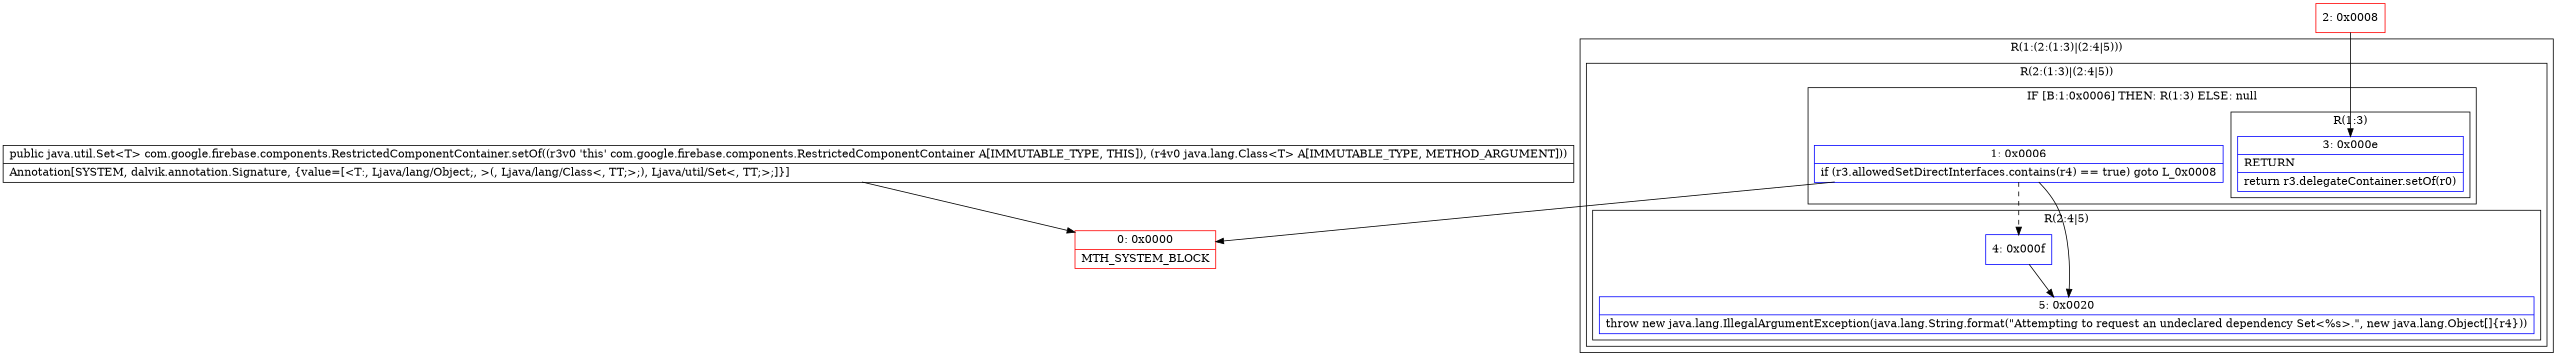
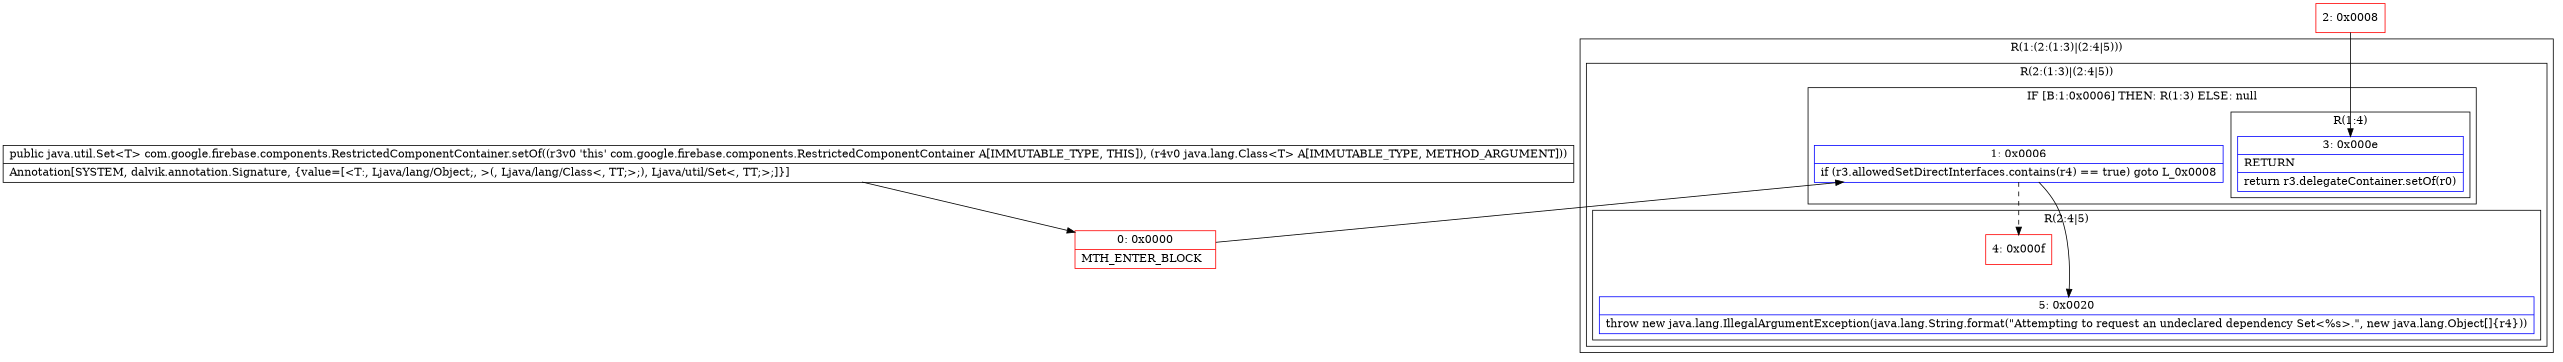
(2350, 121) -> (2350, 121)
(1529, 211) -> (1526, 213)
(2019, 250) -> (2019, 250)
(1145, 259) -> (1142, 259)
(2039, 278) -> none
